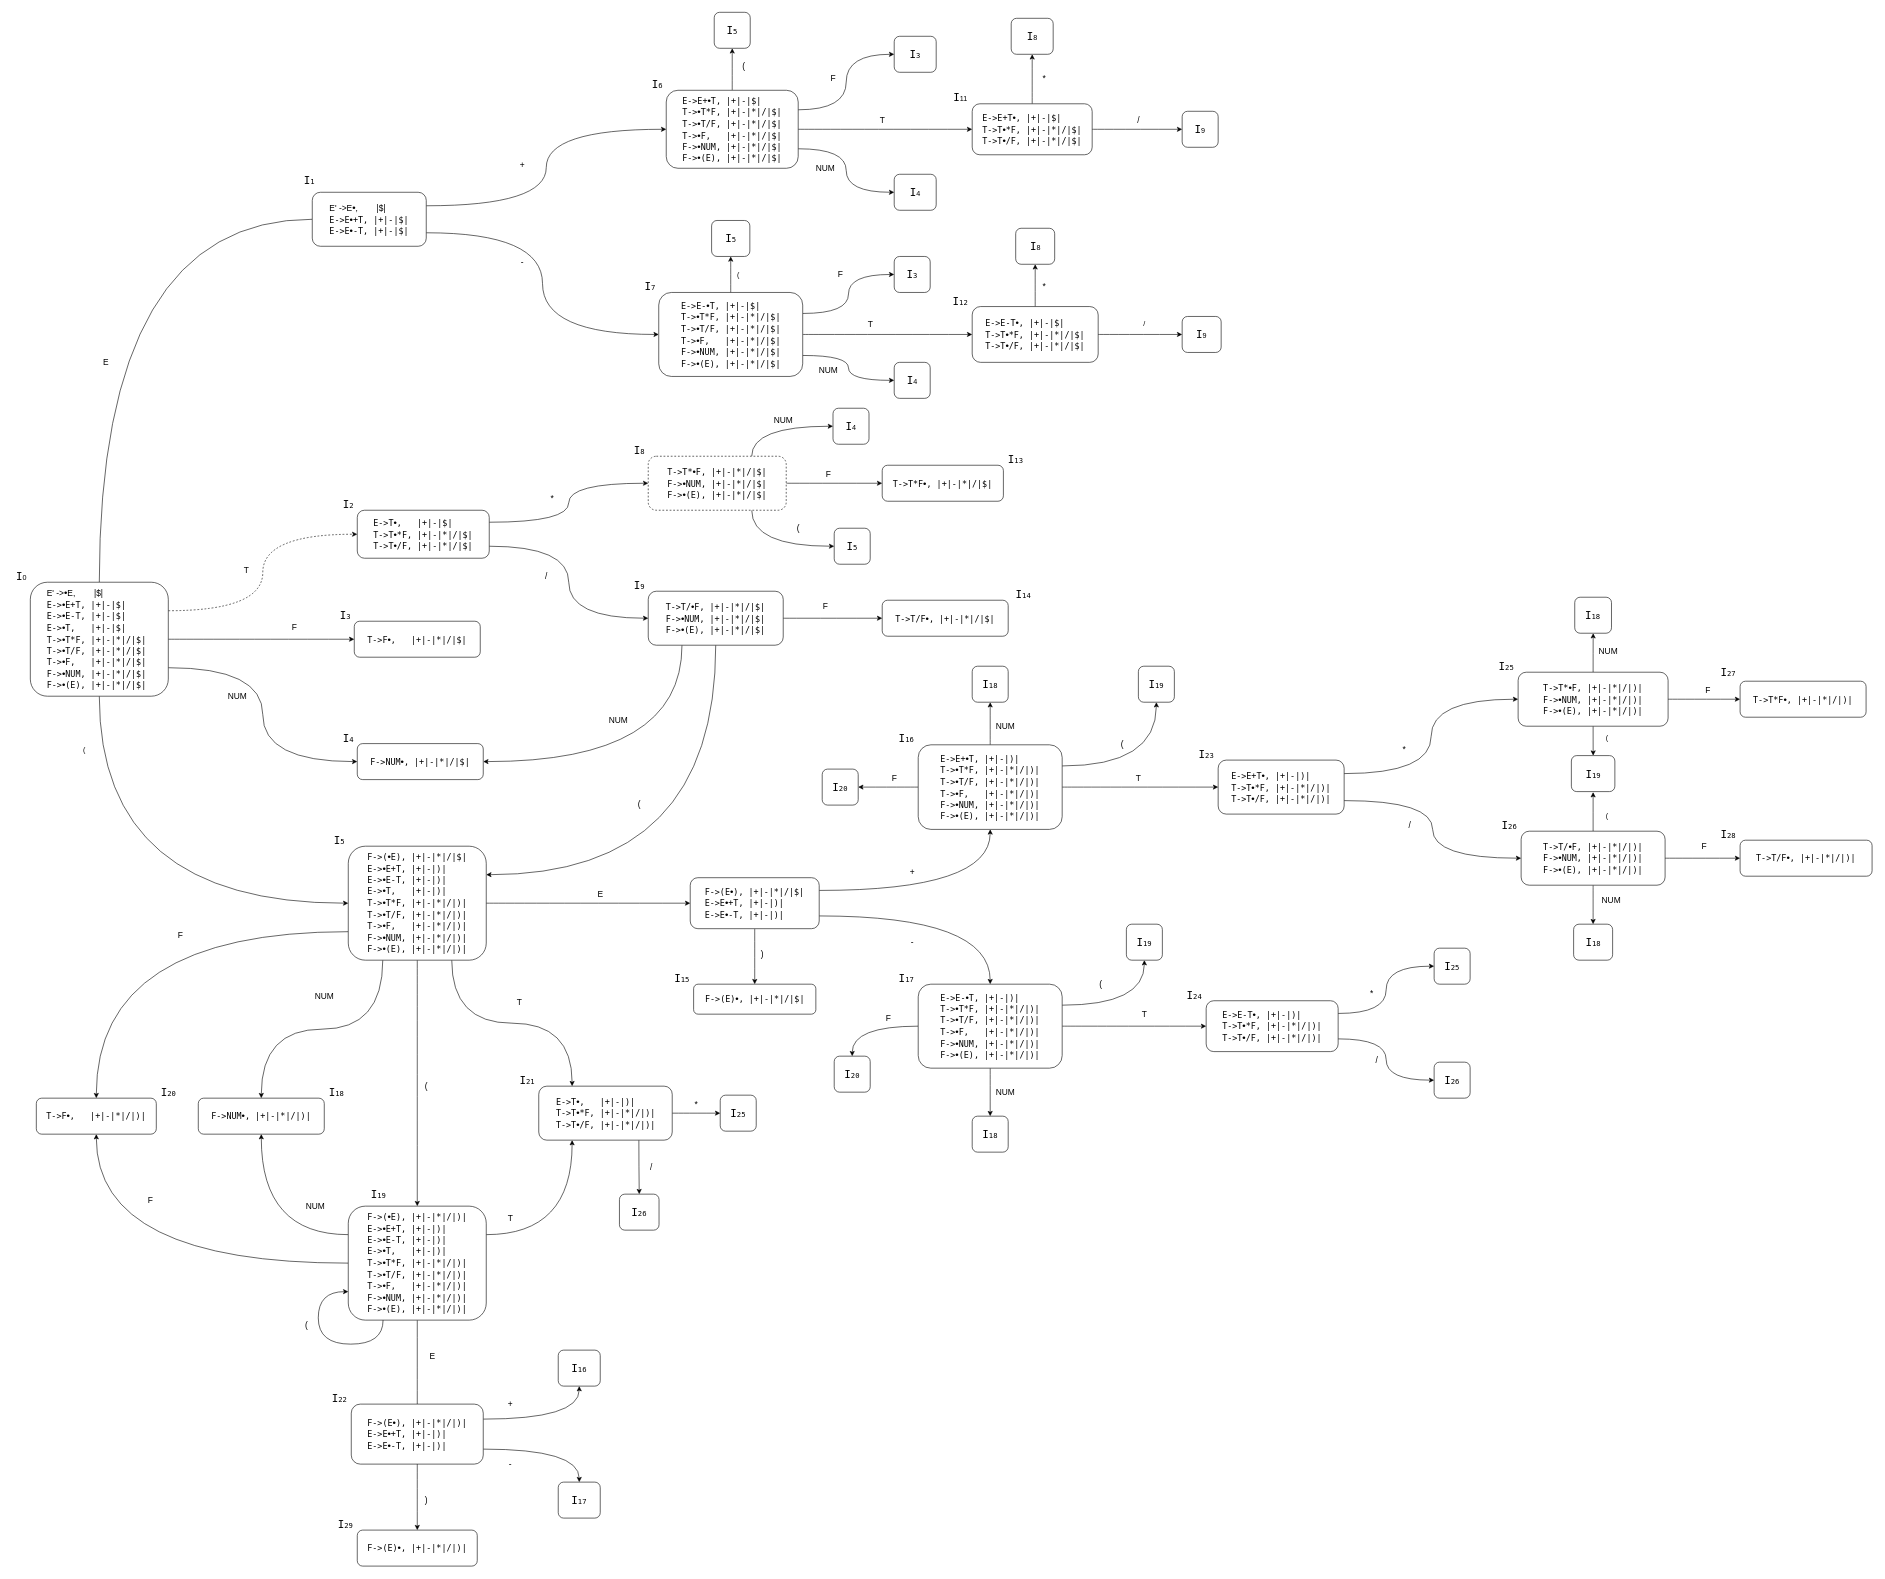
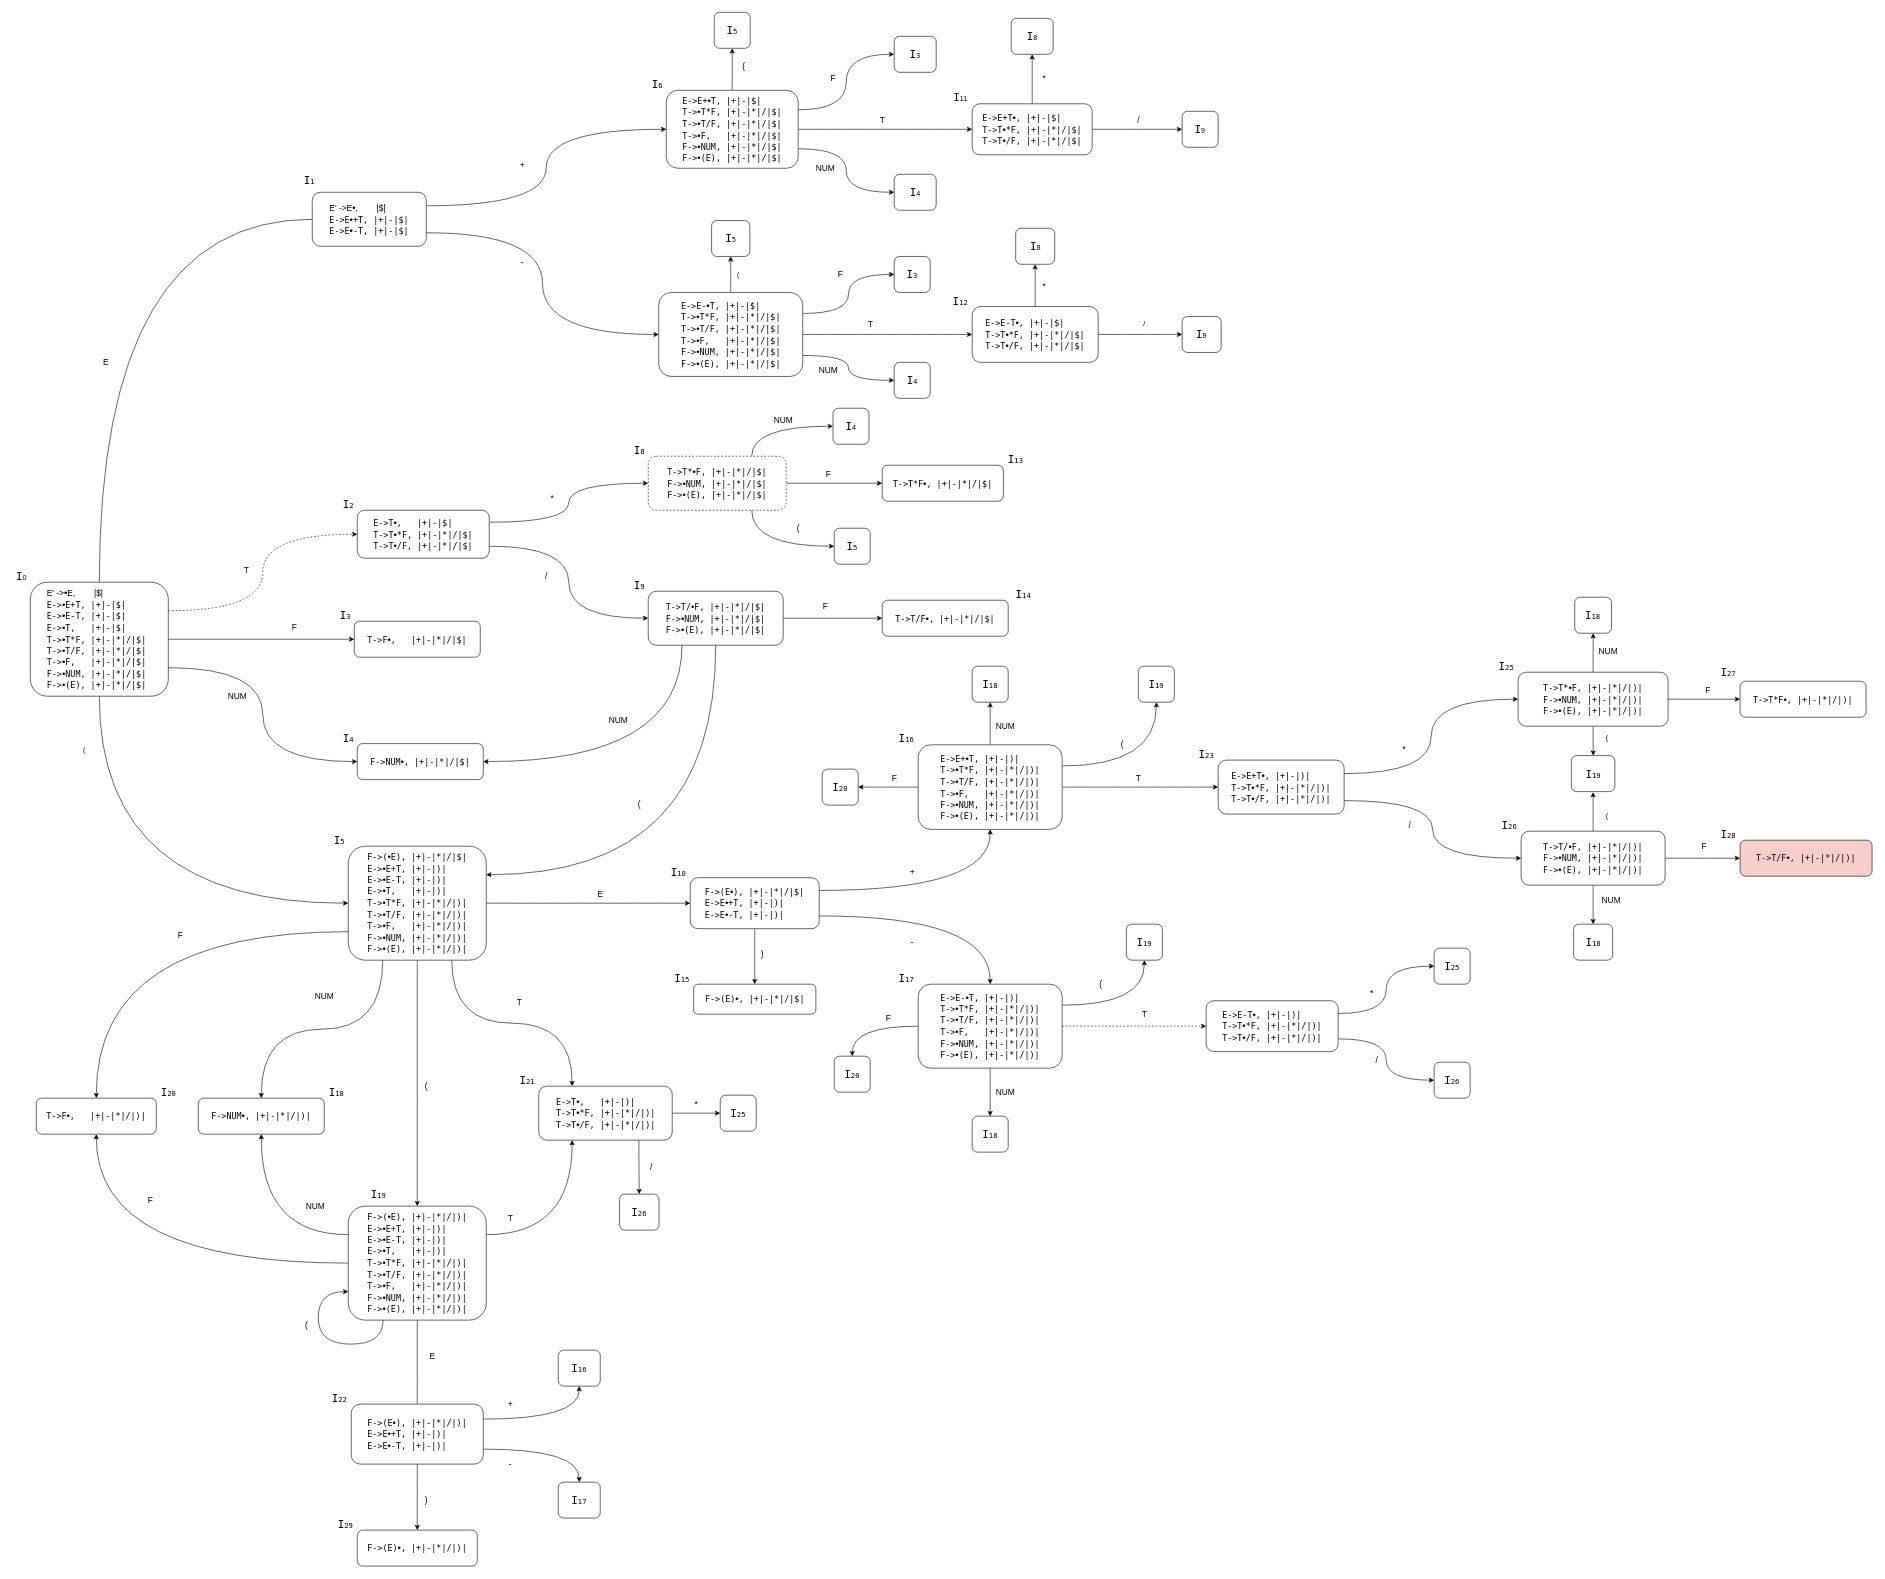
(650, 287) -> none
(1806, 858) -> (1806, 858)
none -> (678, 872)
(1194, 995) -> none
(1133, 1026) -> (1133, 1026)
